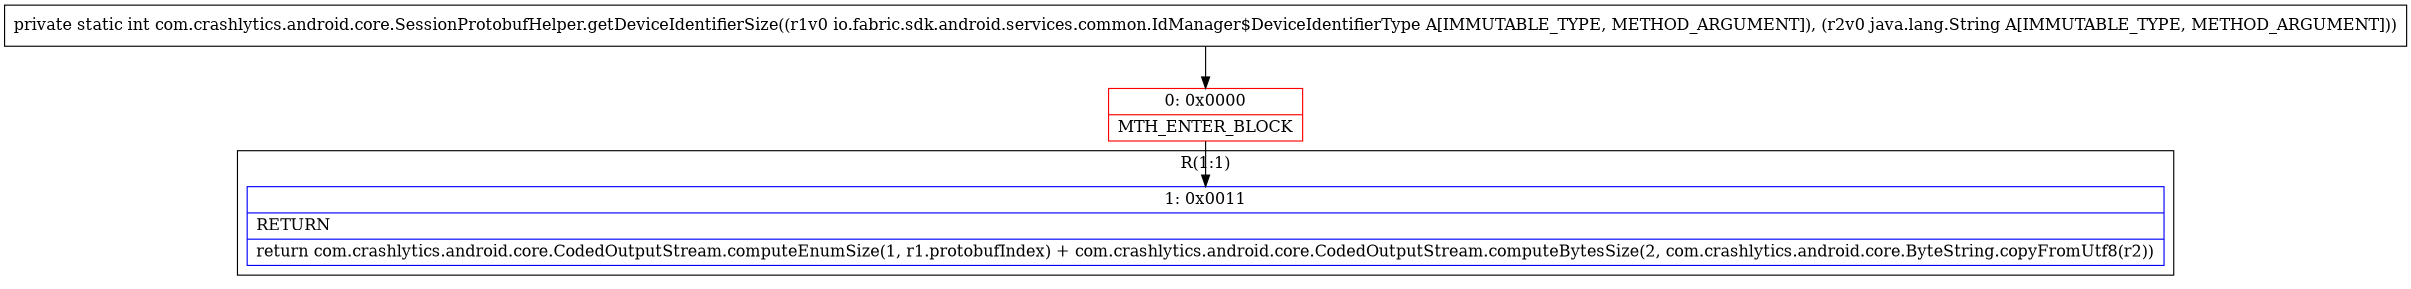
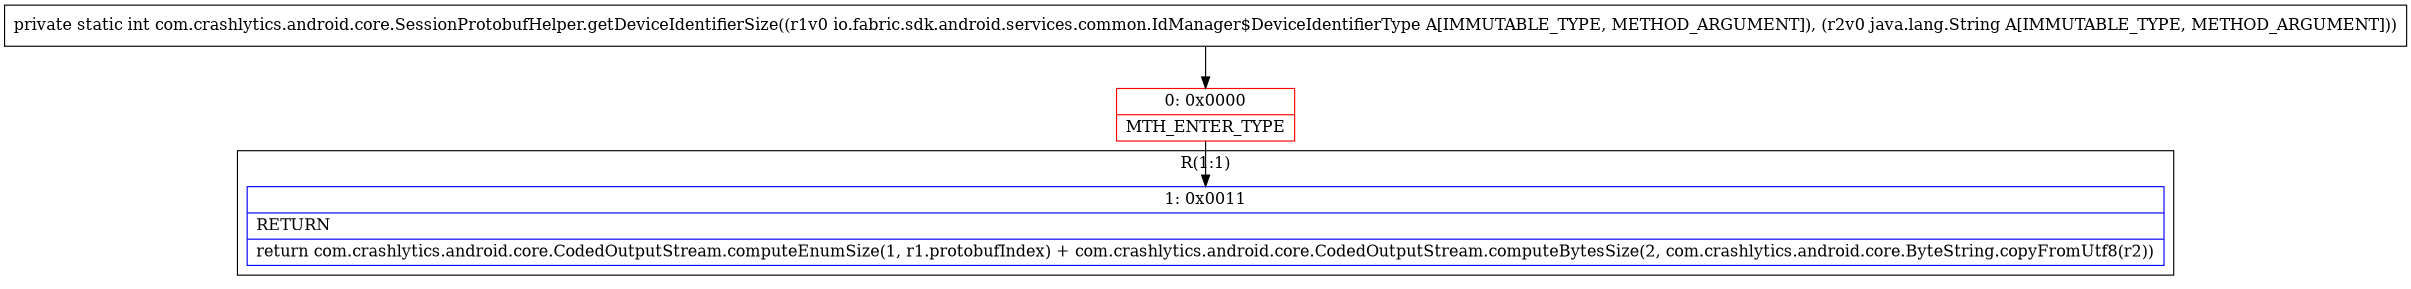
(1206, 127) -> (1206, 127)
